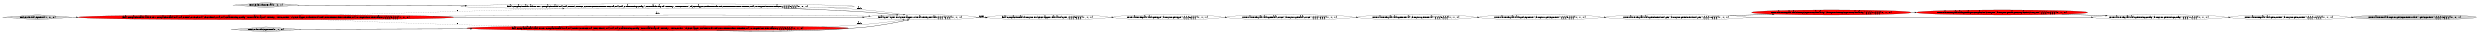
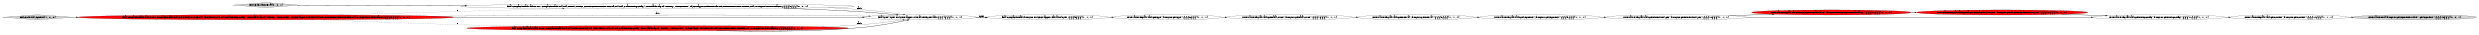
(266, 29) -> none
